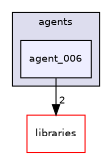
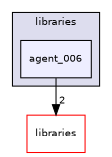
(56, 22) -> (56, 22)
